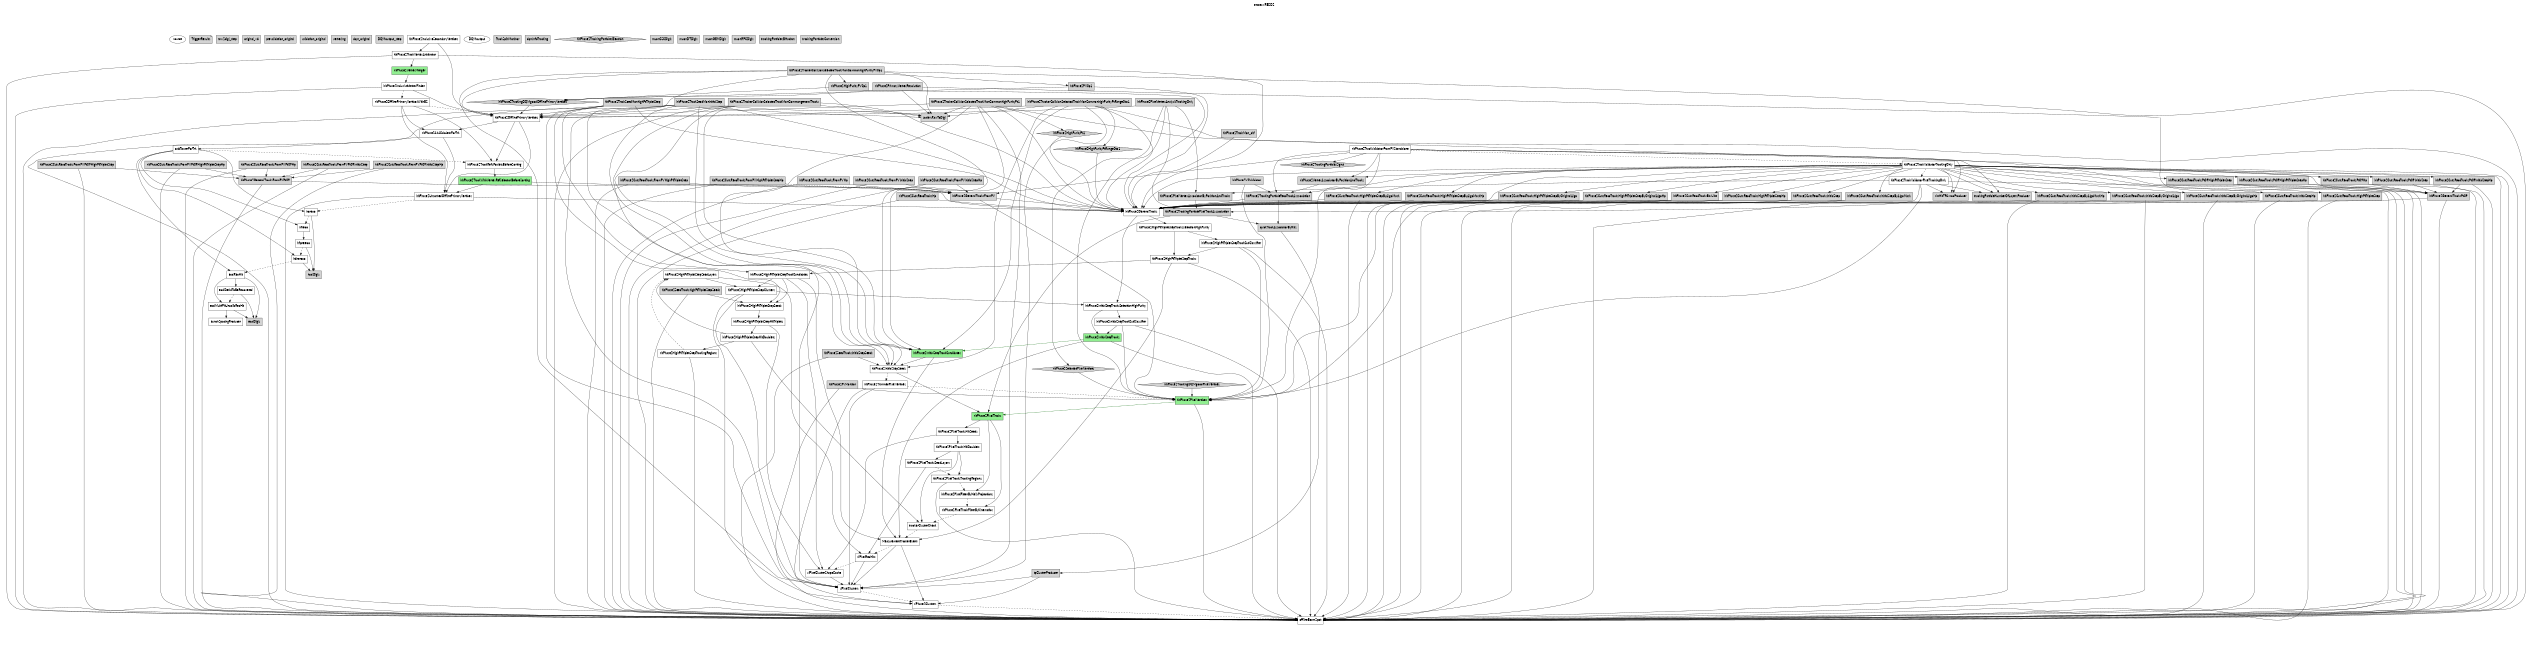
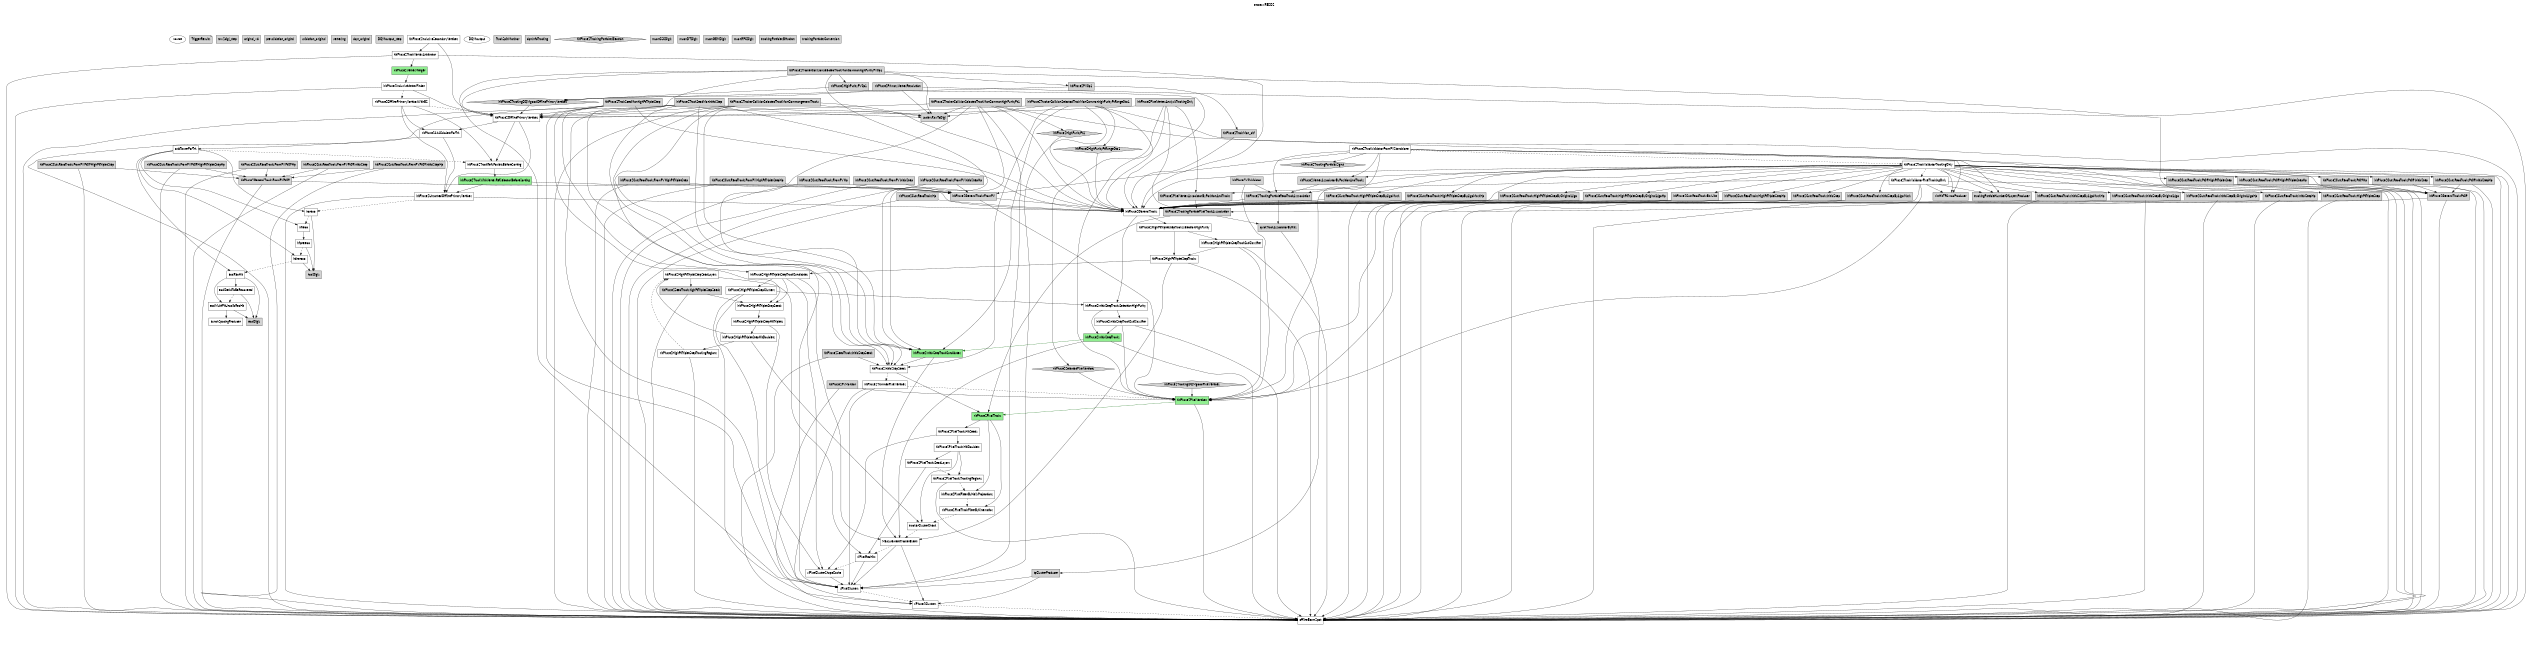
(1207, 117) -> (1173, 90)
(867, 188) -> (867, 188)
(720, 282) -> (691, 282)
